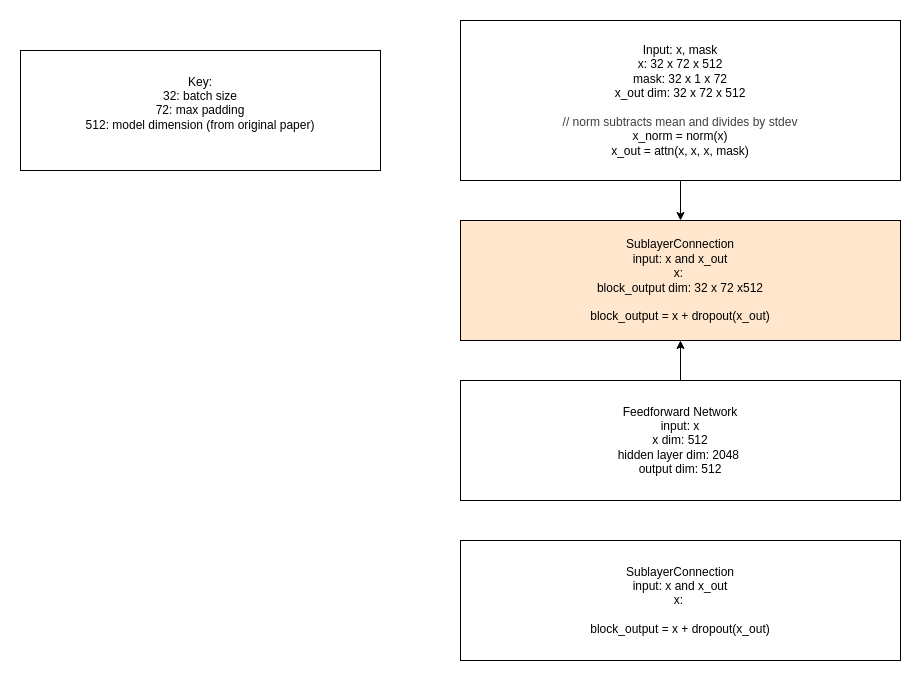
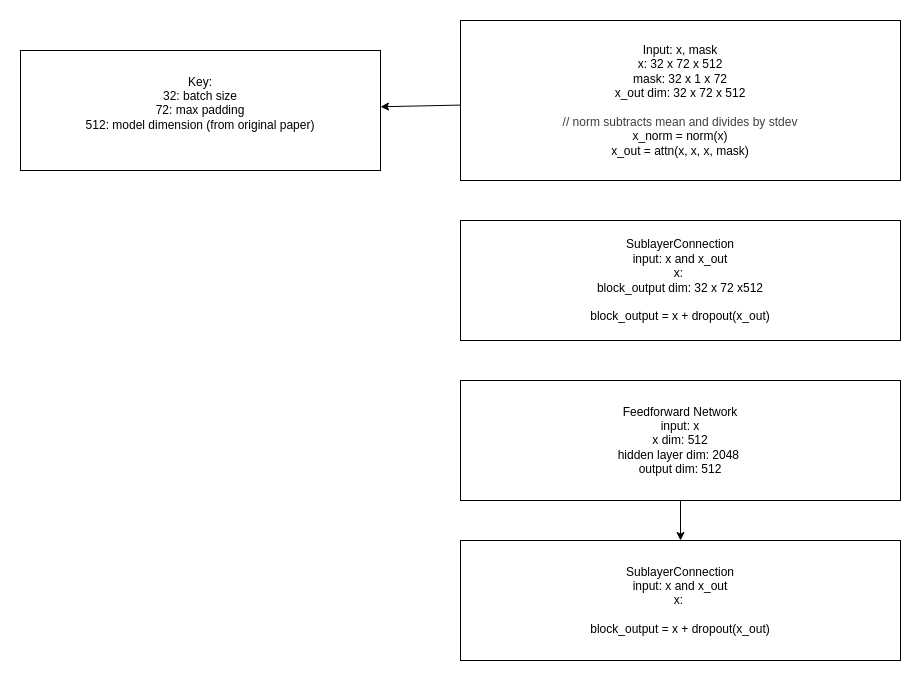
(681, 197) -> (424, 106)
(681, 281) -> (681, 281)
(681, 364) -> (681, 517)
